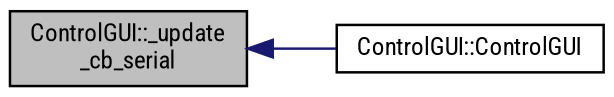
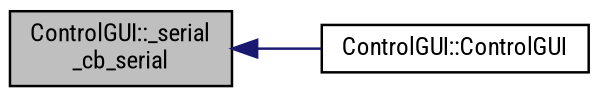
(128, 49) -> (121, 49)
